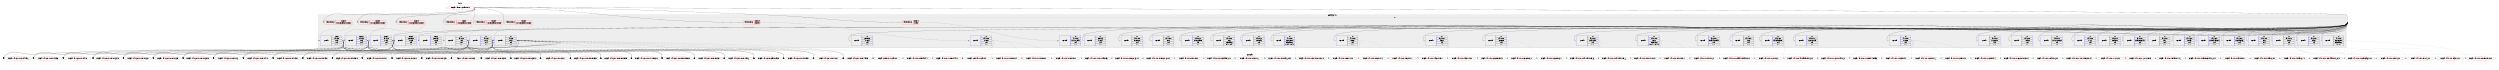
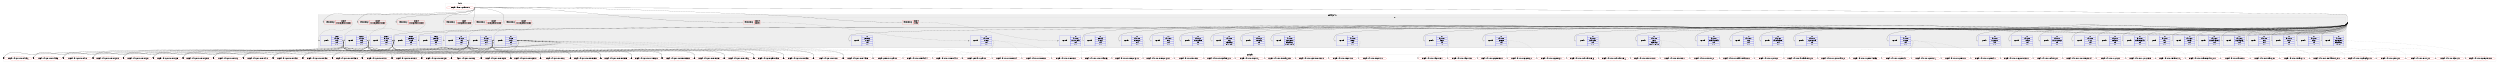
(1402, 59) -> none
